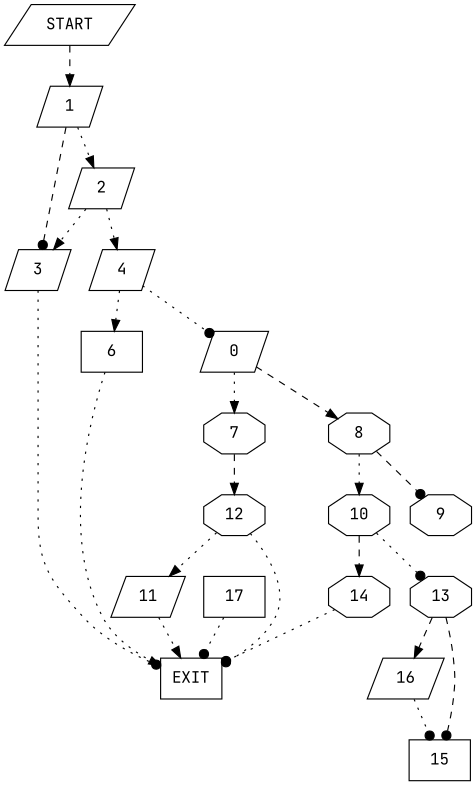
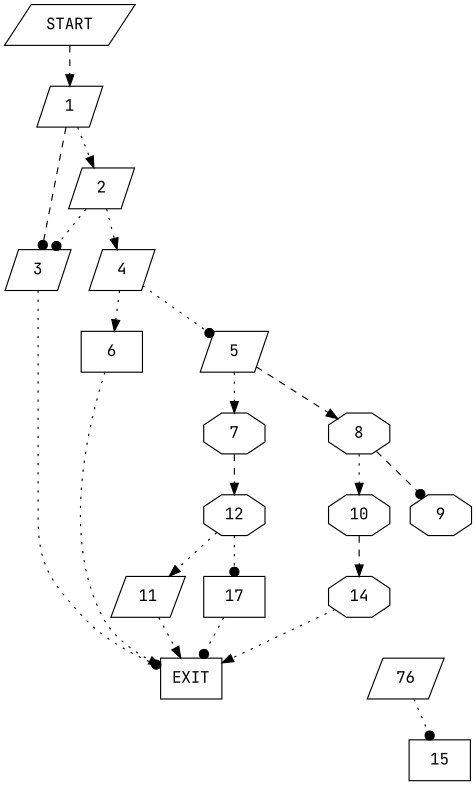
(73, 225) -> (73, 225)
(234, 352) -> (234, 352)
(441, 597) -> none
(279, 603) -> (234, 552)
(284, 634) -> (284, 634)
(406, 679) -> (406, 679)
